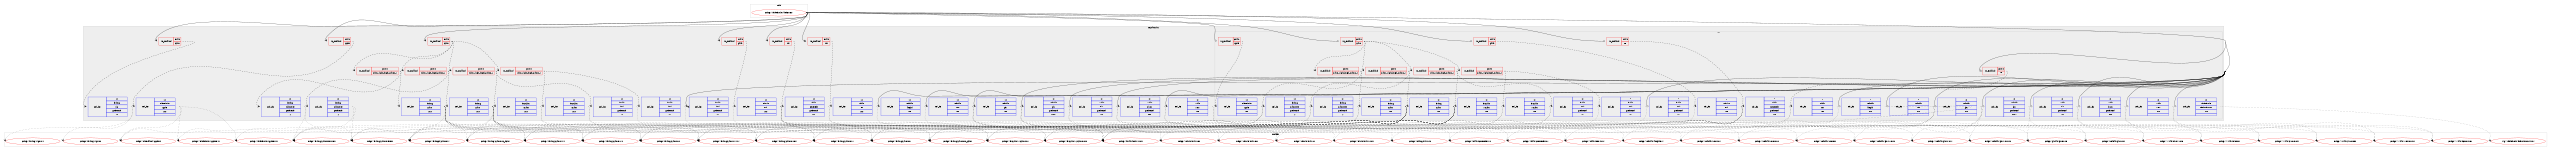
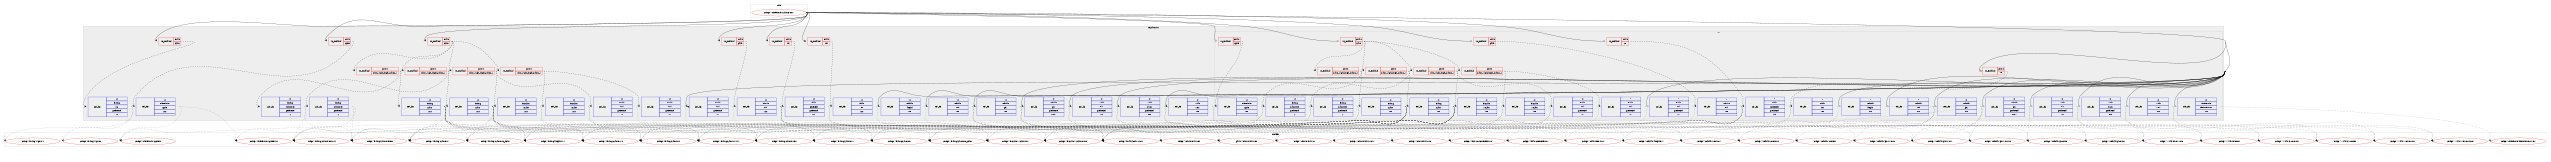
(779, 13) -> (779, 13)
(148, 141) -> (148, 141)
(206, 141) -> none
(322, 141) -> (322, 141)
(437, 141) -> (437, 141)
(553, 141) -> (553, 141)
(1247, 141) -> (1247, 141)
(1362, 141) -> (1362, 141)
(1420, 141) -> (1420, 141)
(1478, 141) -> (1478, 141)
(2056, 141) -> (2056, 141)
(2114, 141) -> (2114, 141)
(2345, 141) -> (2345, 141)
(2460, 141) -> (2460, 141)
(2518, 141) -> (2518, 141)
